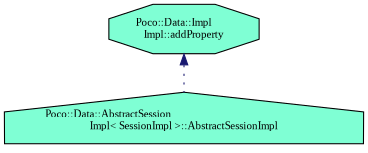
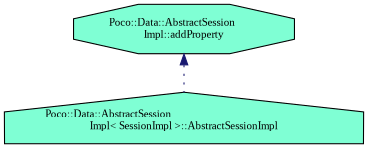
(184, 29) -> (184, 29)
